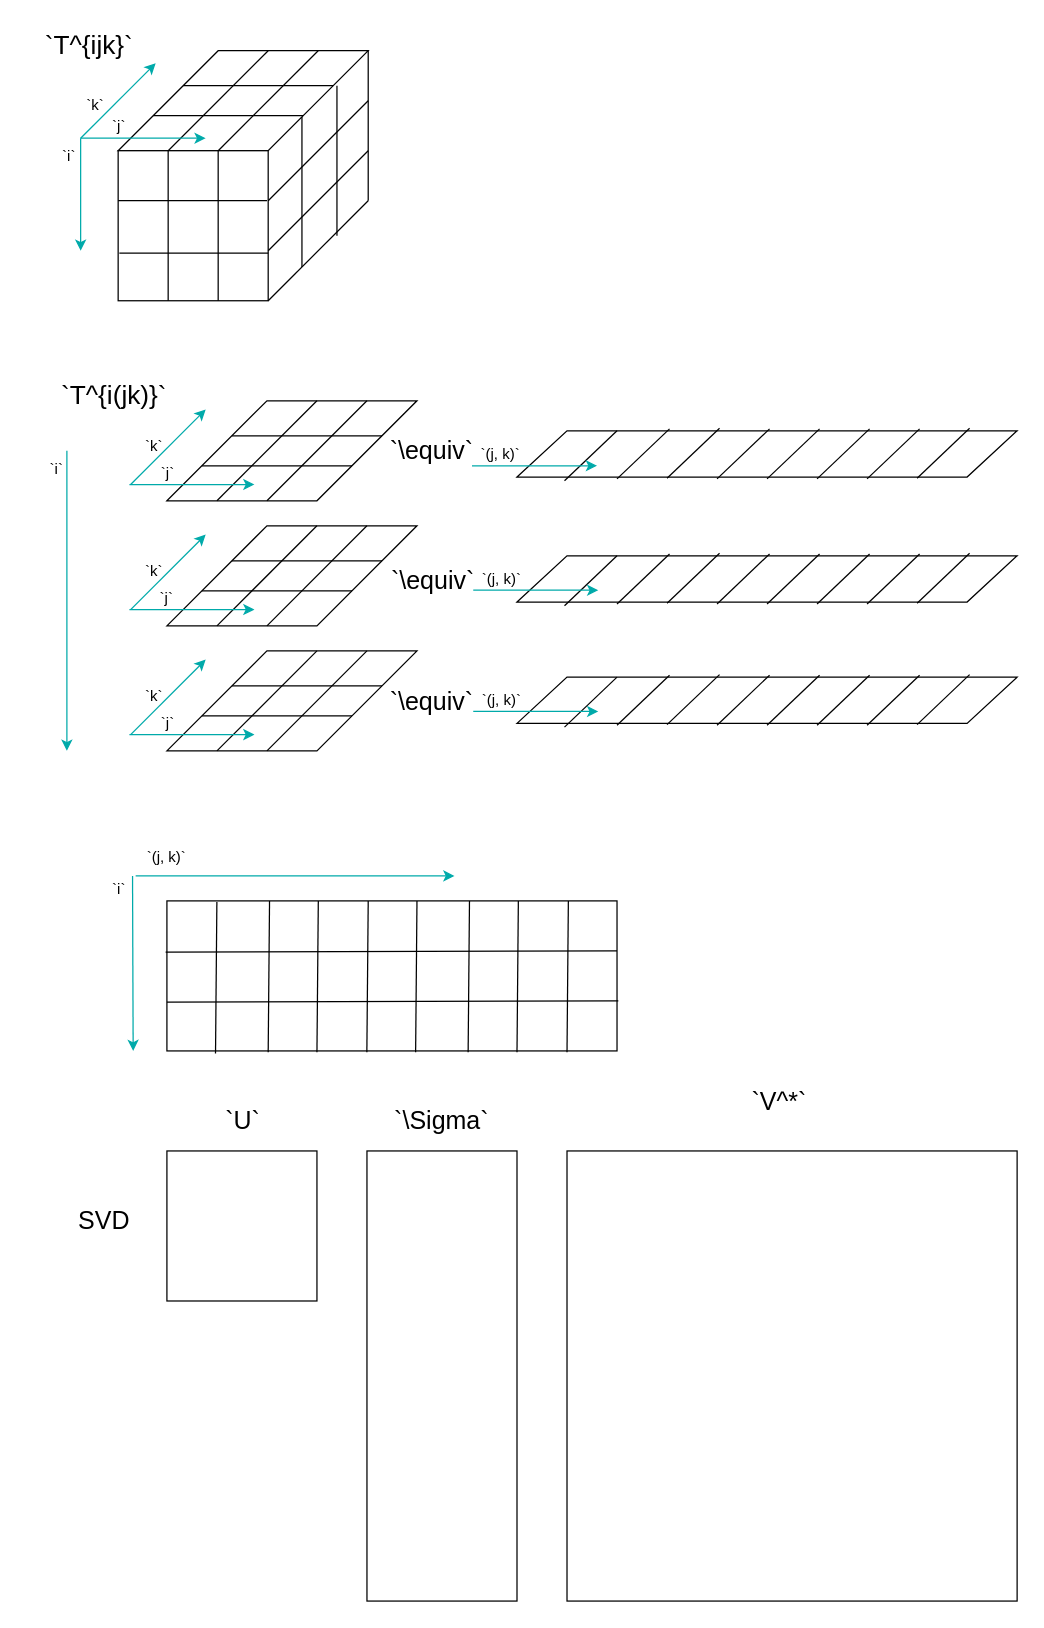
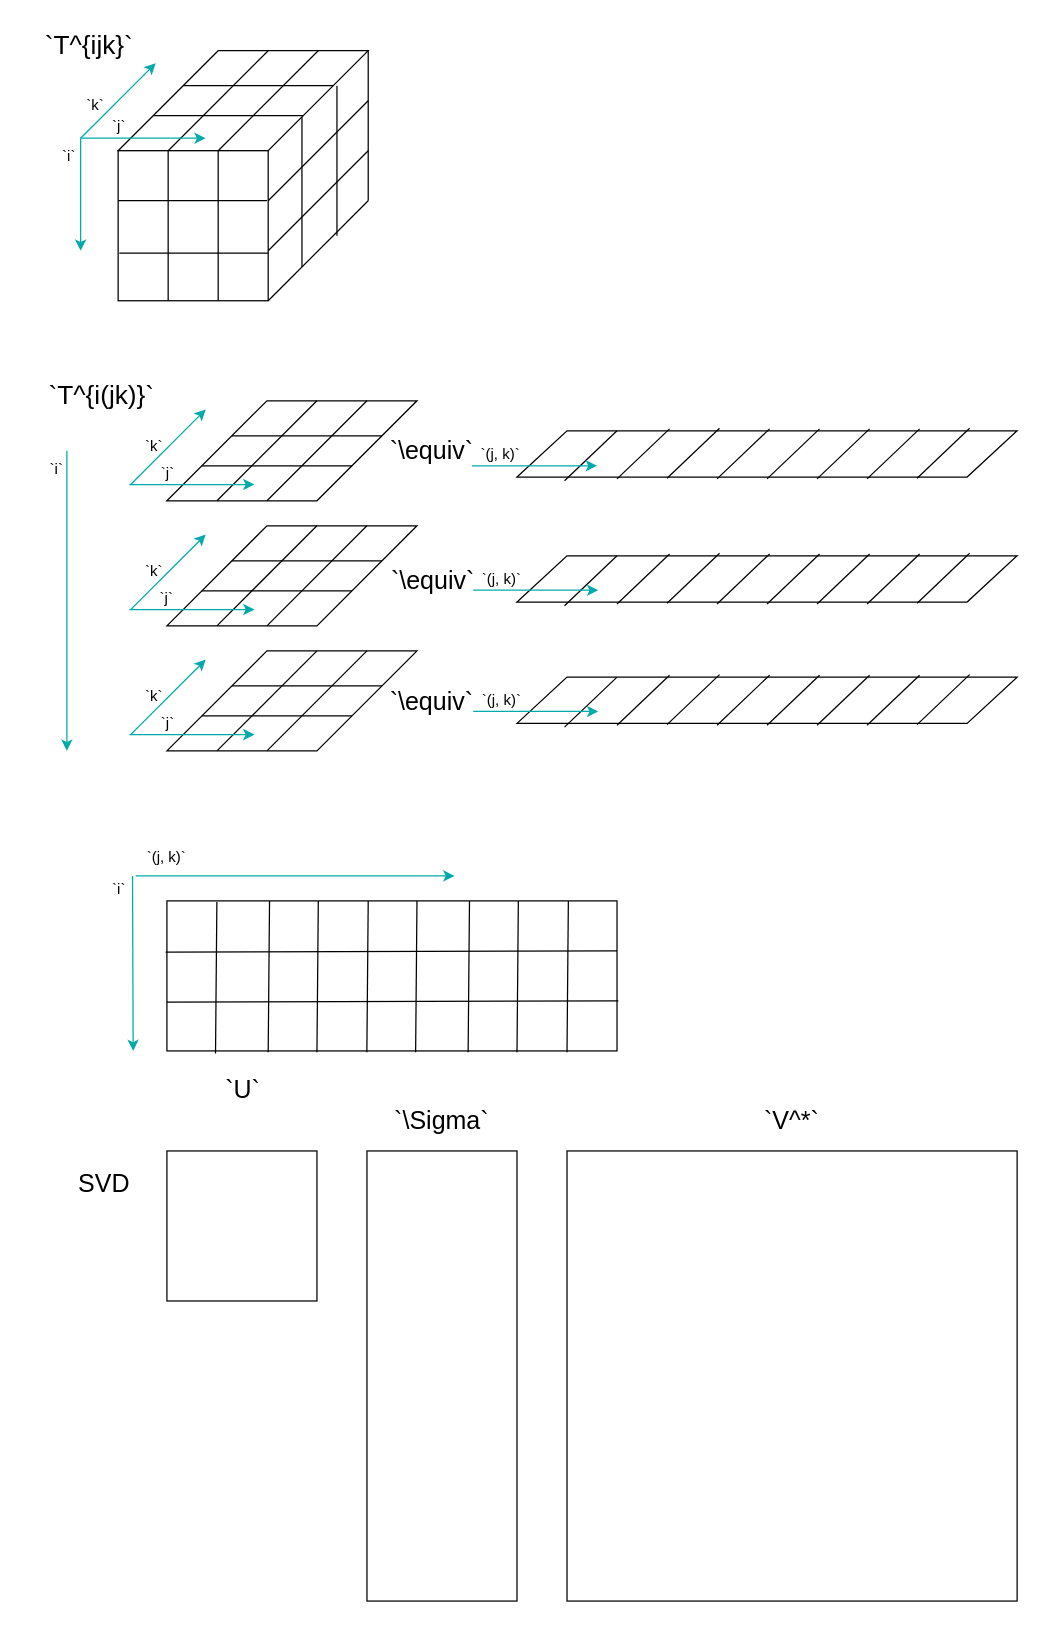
(114, 394) -> (102, 394)
(779, 1101) -> (792, 1119)
(243, 1119) -> (243, 1088)
(104, 1219) -> (104, 1182)
